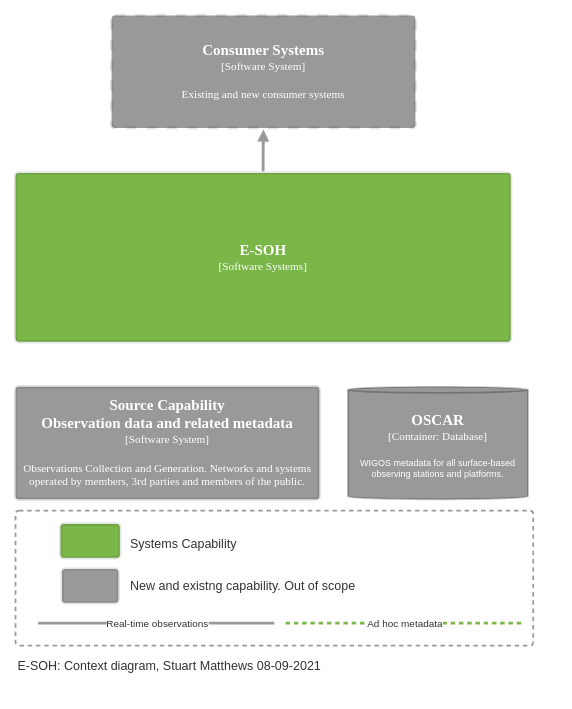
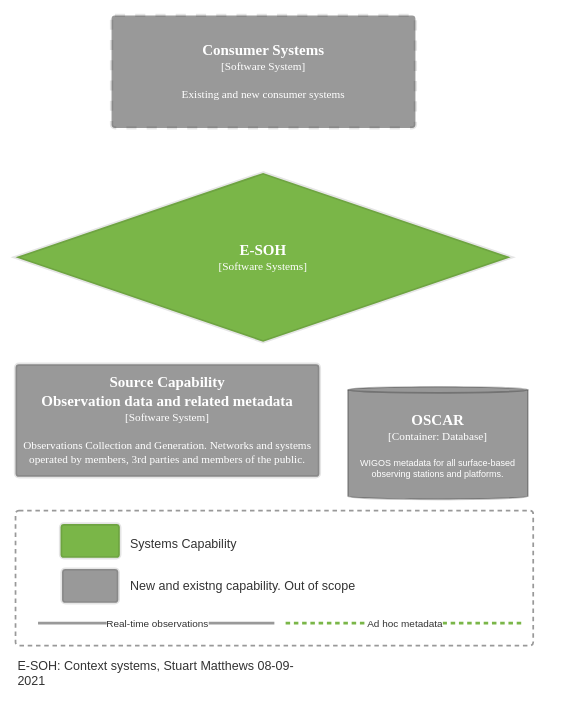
(263, 156) -> none
(263, 257) -> (263, 257)
(167, 443) -> (167, 420)
(170, 674) -> (170, 674)
